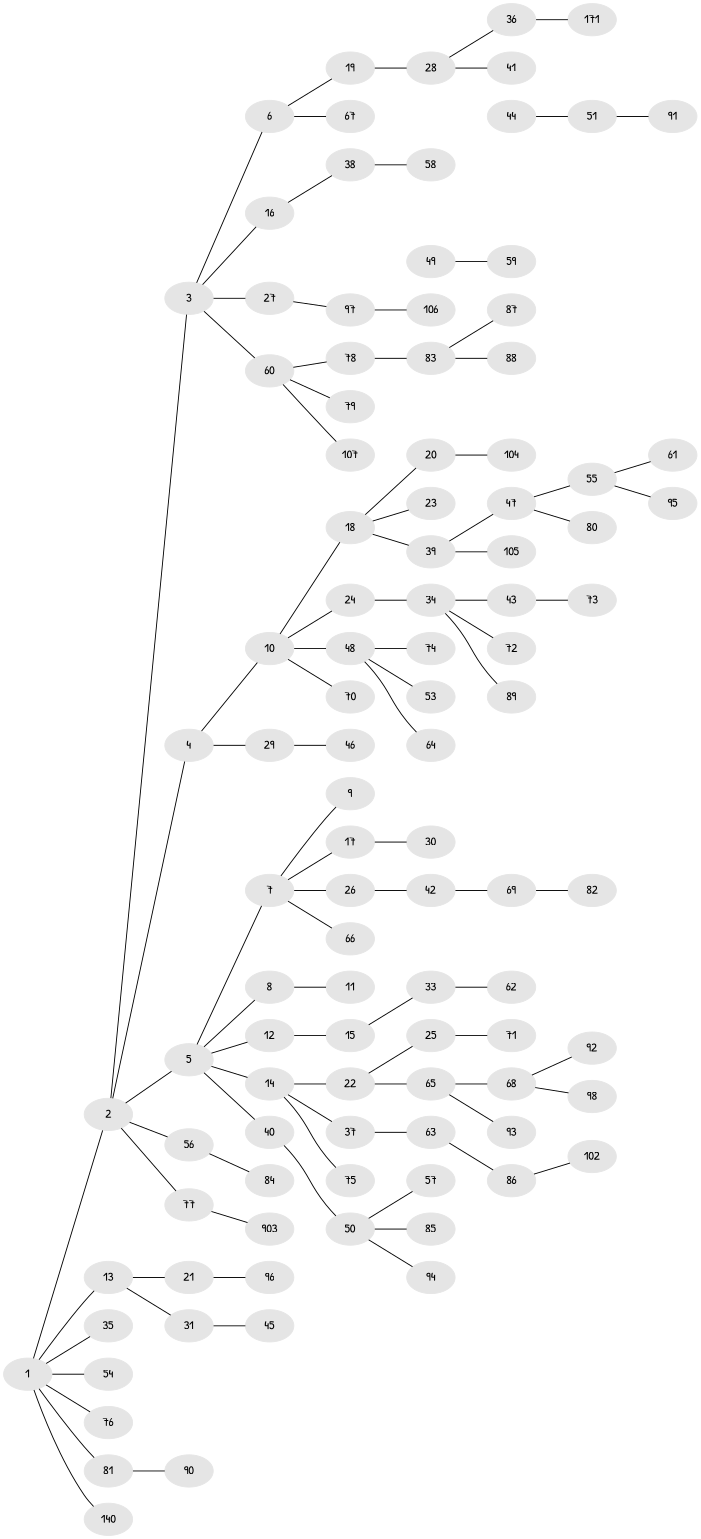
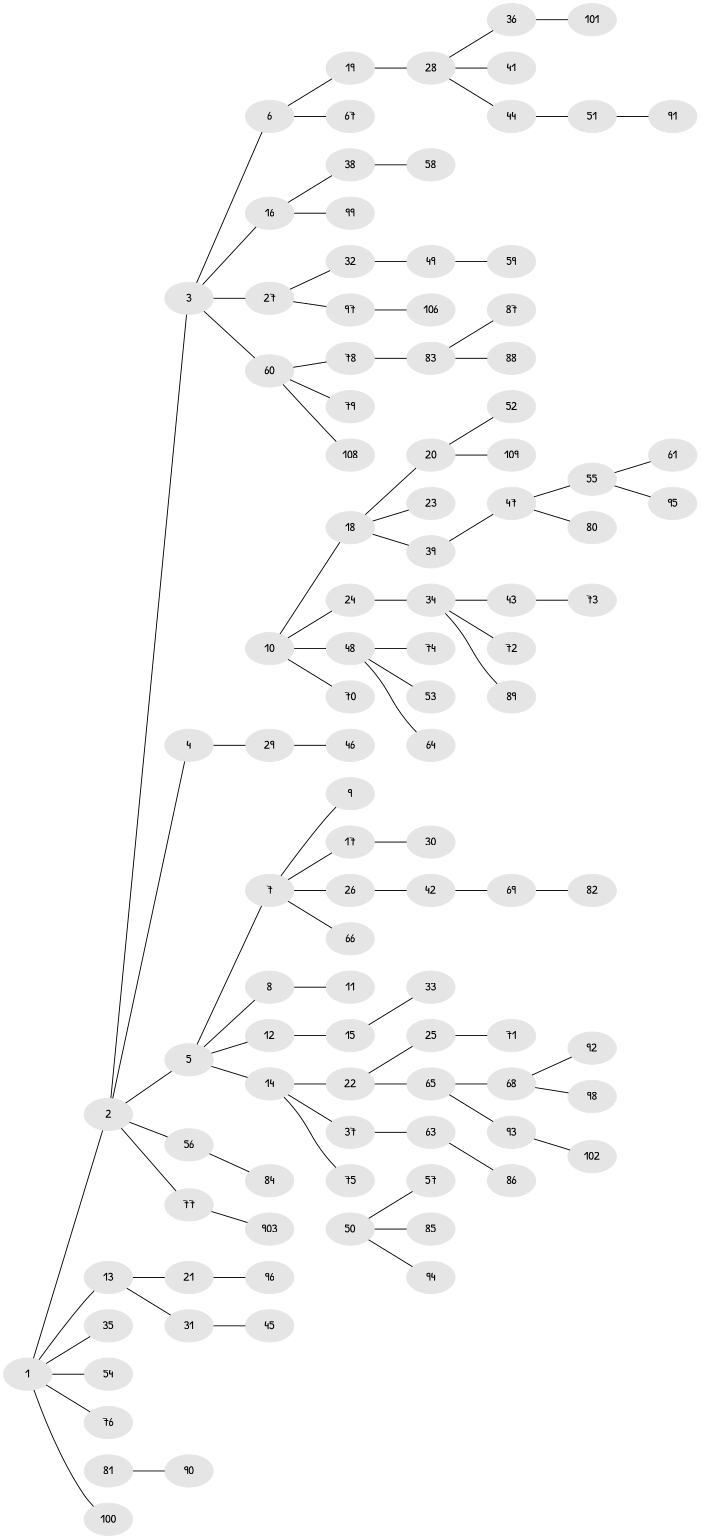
(592, 20) -> (592, 20)
none -> (471, 92)
none -> (350, 213)
none -> (350, 262)
none -> (512, 407)
(350, 455) -> (350, 455)
(512, 455) -> (512, 455)
(512, 552) -> none
(229, 697) -> none
(512, 987) -> none
(270, 1132) -> none
(552, 1169) -> (552, 1144)
(66, 1424) -> none
(108, 1519) -> (108, 1519)
